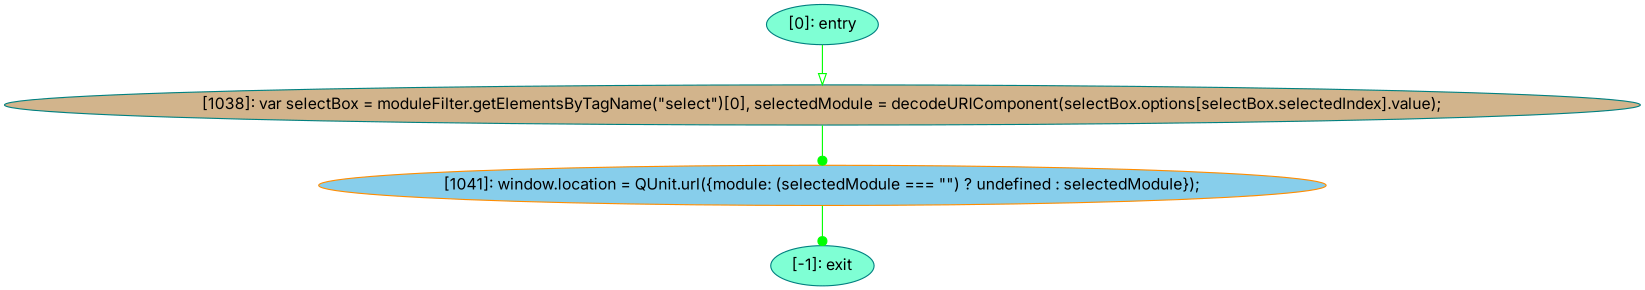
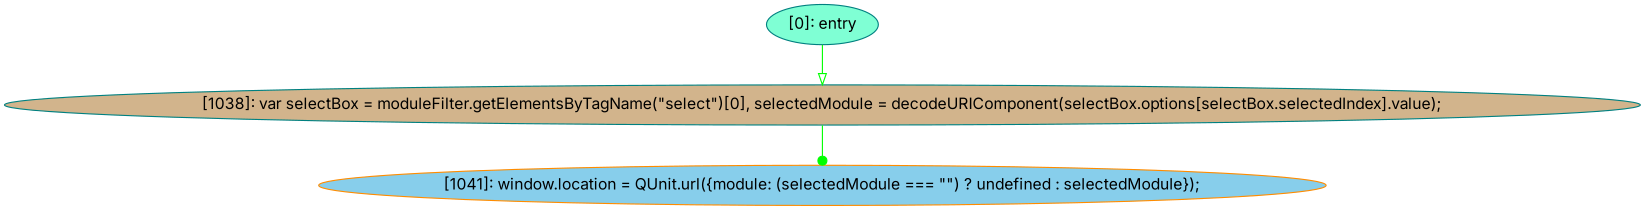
(822, 266) -> none
